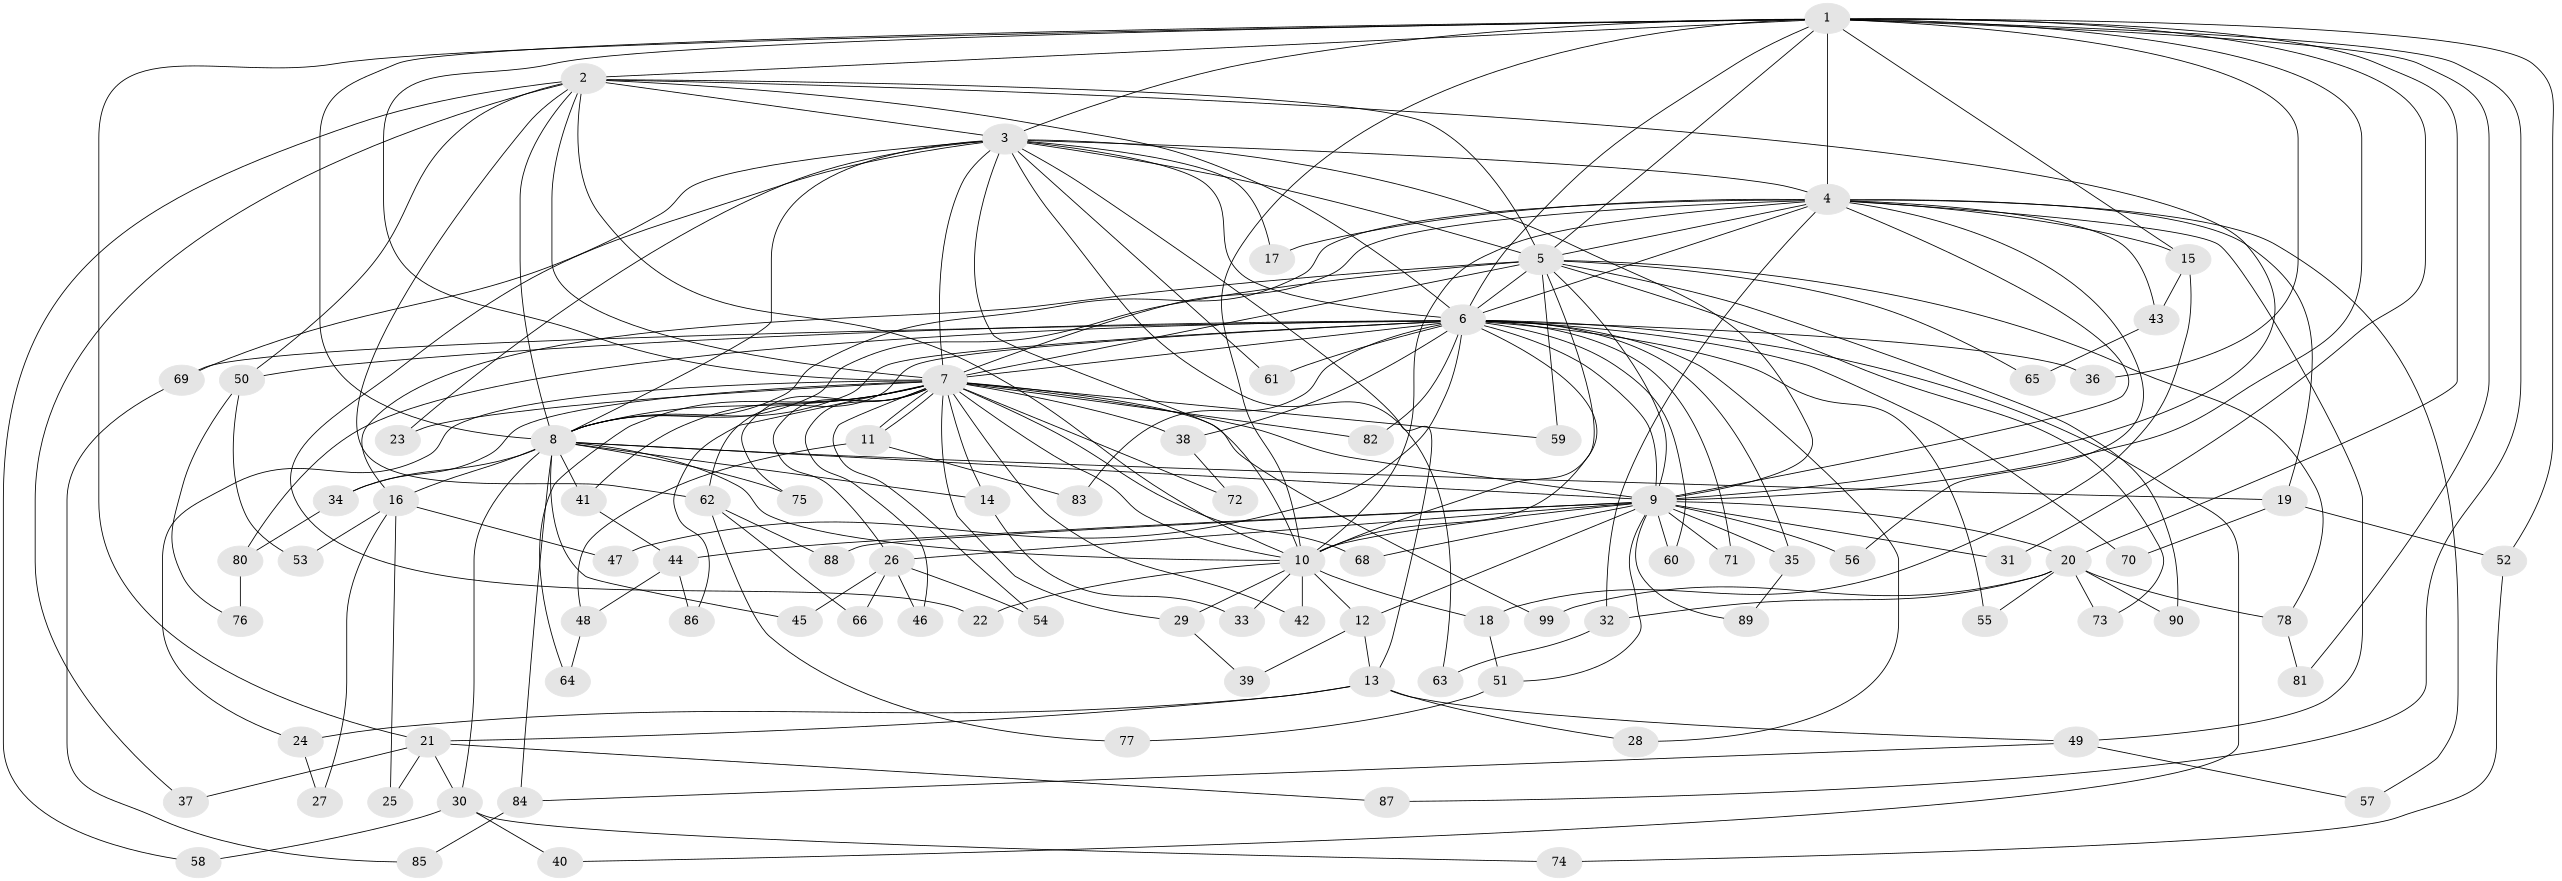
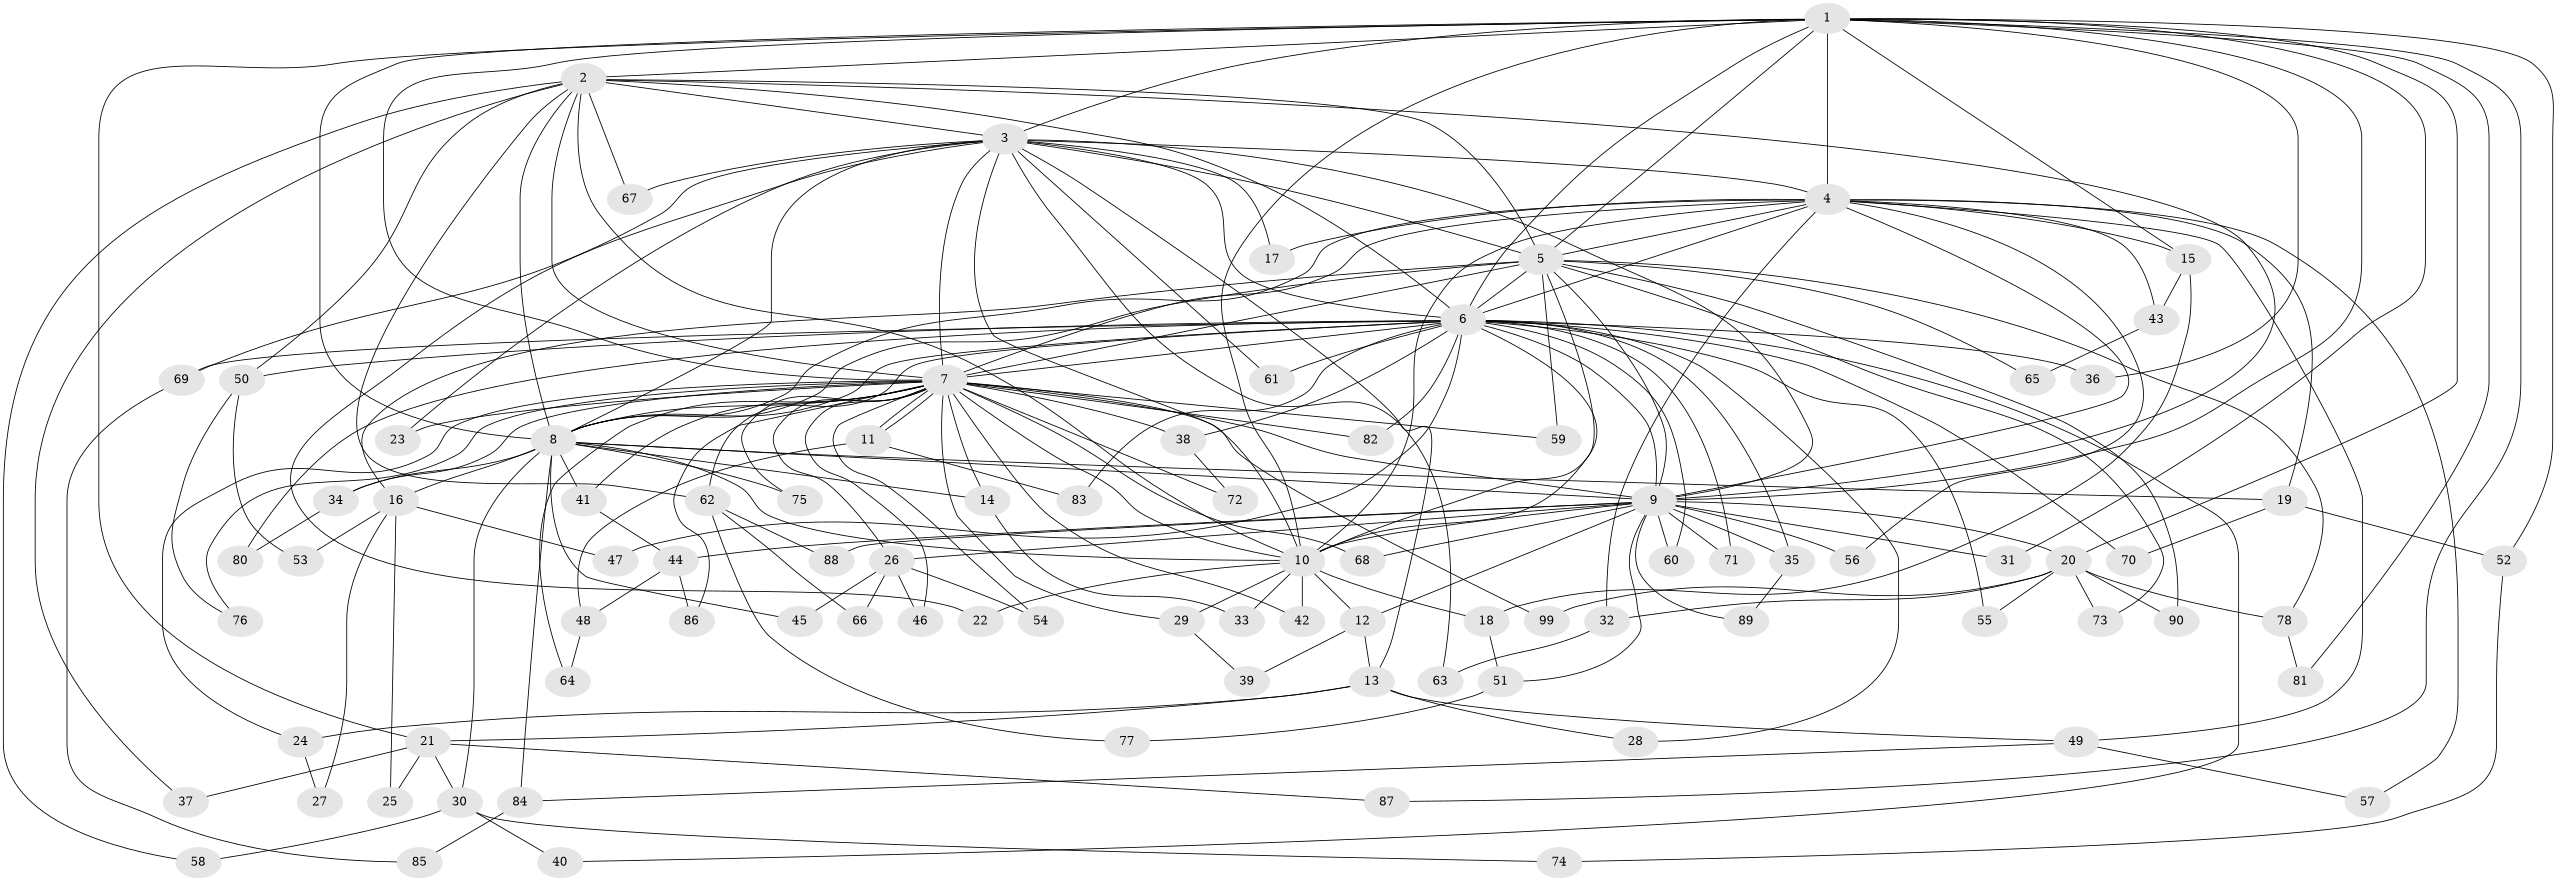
none -> (630, 199)
(240, 591) -> (493, 424)
